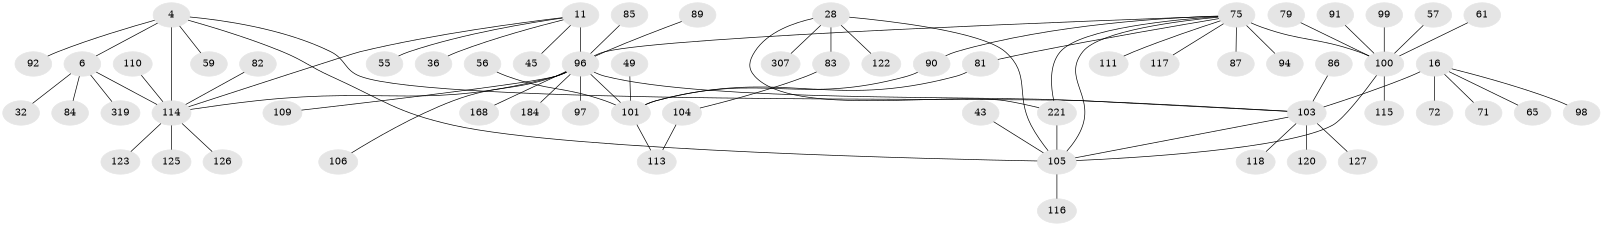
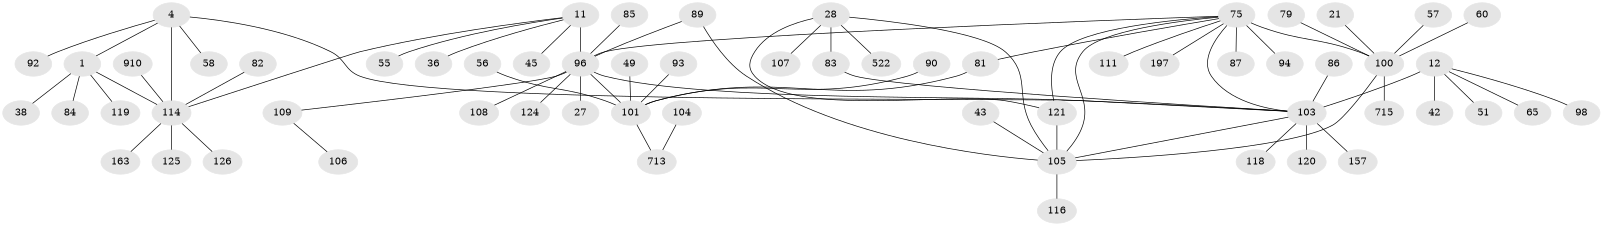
(1335, 15) -> (1335, 15)
(1384, 15) -> none
(1482, 15) -> (1482, 15)
(1080, 27) -> (1221, 87)
(82, 64) -> (82, 64)
(133, 64) -> (133, 64)
(209, 64) -> (209, 64)
none -> (679, 64)
(781, 64) -> (781, 64)
(881, 64) -> (881, 64)
(1160, 64) -> (1160, 64)
(1435, 64) -> (1435, 64)
(788, 83) -> (1043, 95)
(360, 96) -> none
(455, 100) -> (310, 138)
(21, 113) -> (21, 113)
(120, 113) -> (120, 113)
(479, 113) -> (479, 113)
(530, 113) -> (530, 113)
(581, 113) -> (581, 113)
(1057, 113) -> (1057, 113)
(1384, 113) -> (1384, 113)
(1435, 113) -> (1435, 113)
(1484, 113) -> (1484, 113)
(602, 143) -> (855, 125)
(120, 162) -> (120, 162)
(657, 162) -> (657, 162)
(1358, 162) -> (1358, 162)
